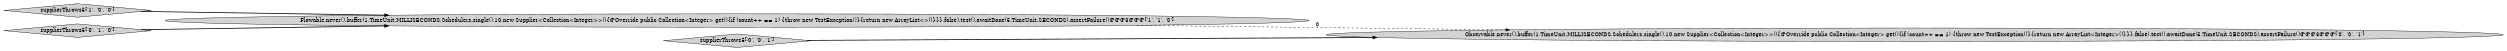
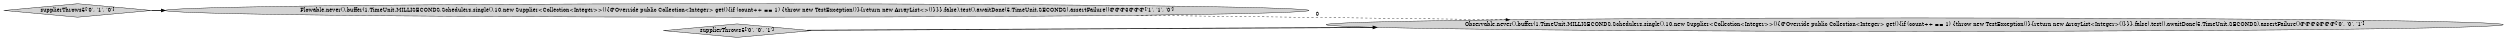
(78, 10) -> none
